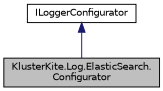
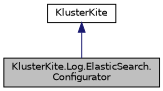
(82, 13) -> (82, 13)
